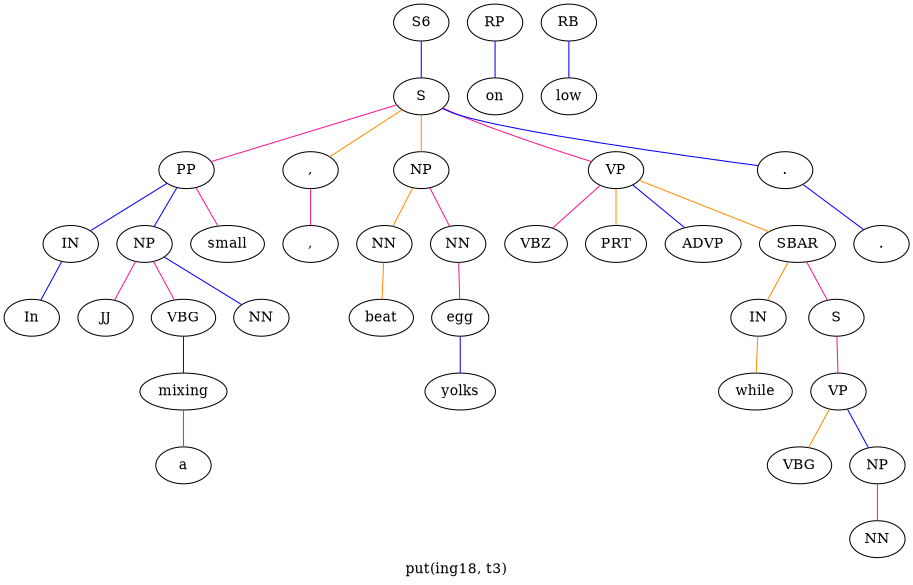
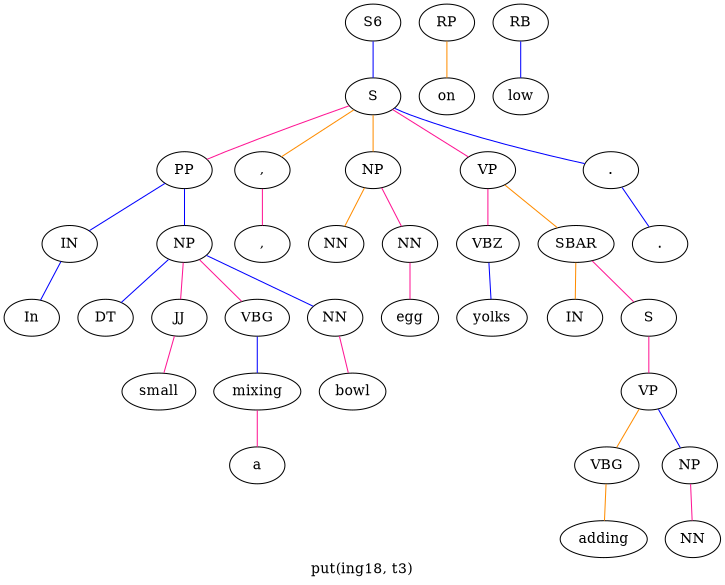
(495, 60) -> (447, 60)
(207, 207) -> (169, 354)
(616, 244) -> none
(703, 244) -> none
none -> (106, 318)
(381, 318) -> none
(460, 355) -> (490, 281)
none -> (353, 392)
(755, 392) -> none
none -> (604, 539)
